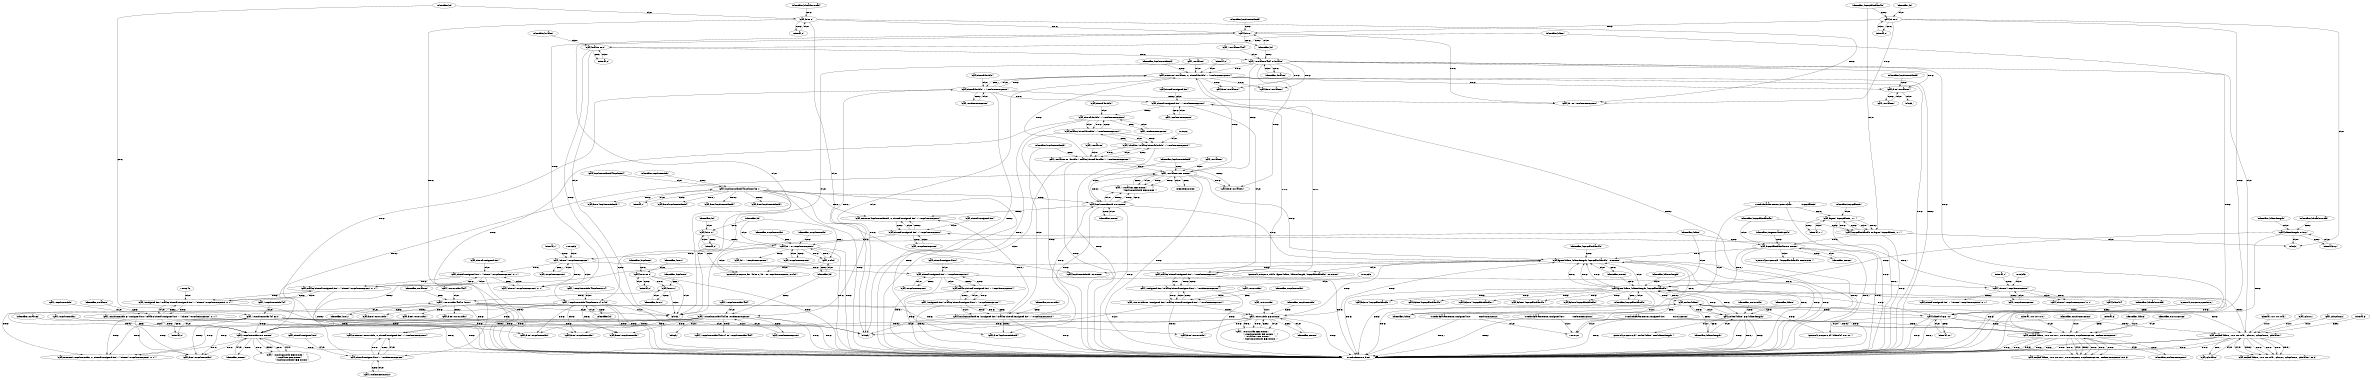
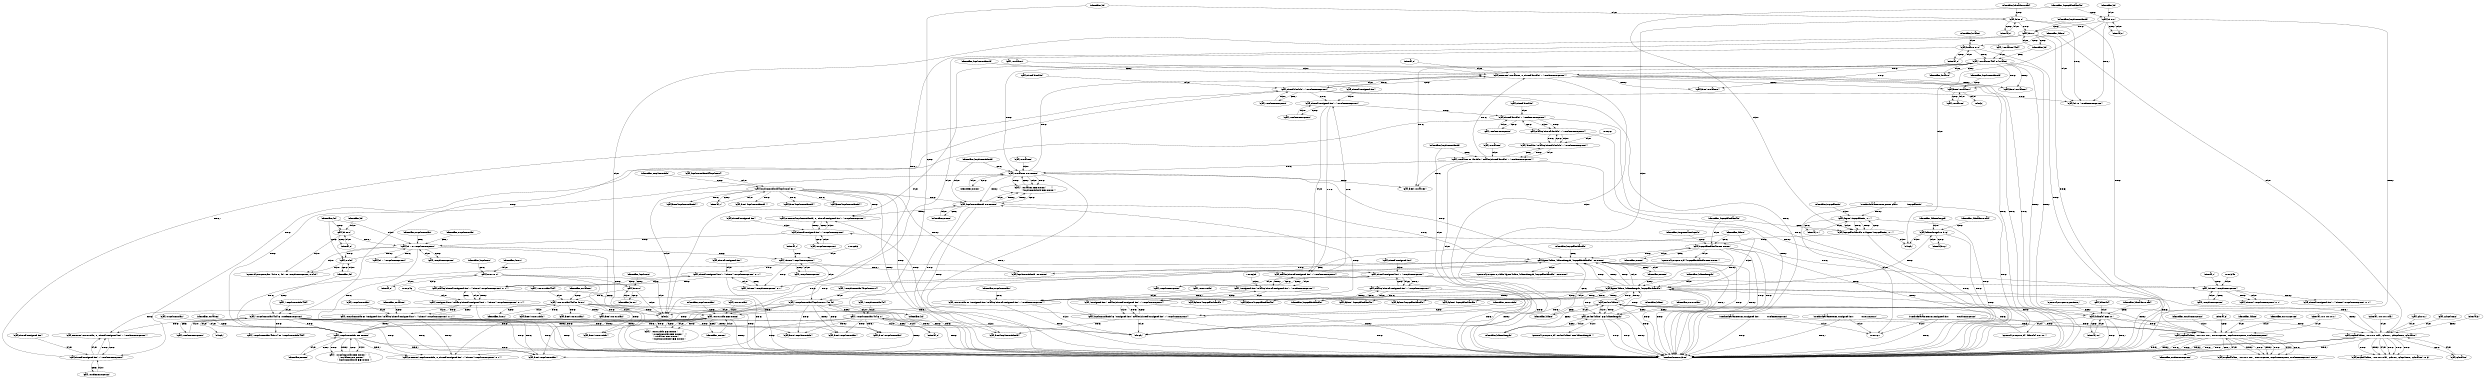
(1454, 68) -> (2065, 68)
(1096, 342) -> (2127, 346)
